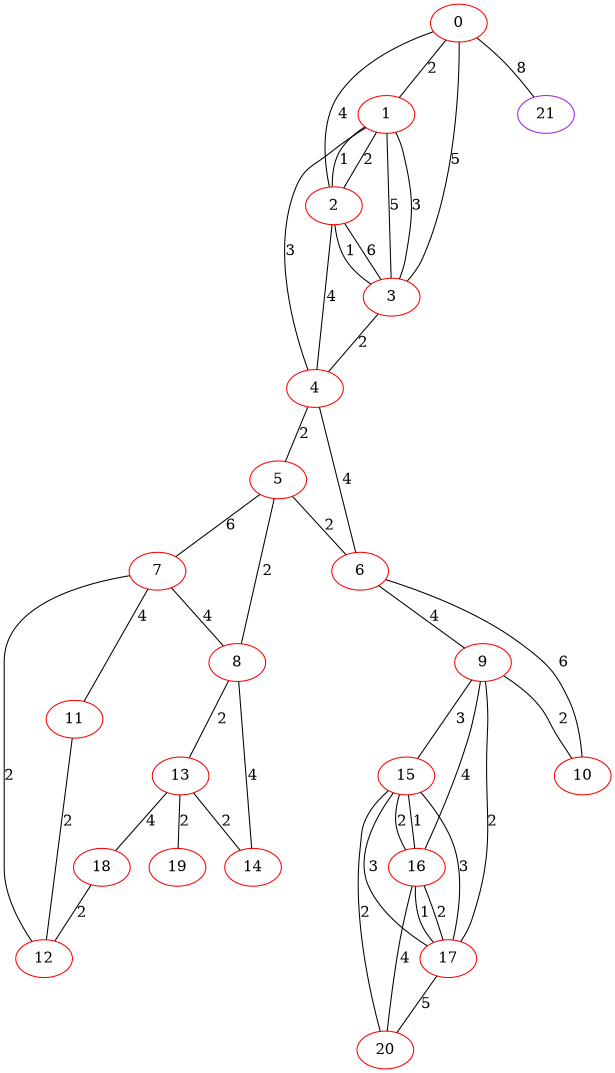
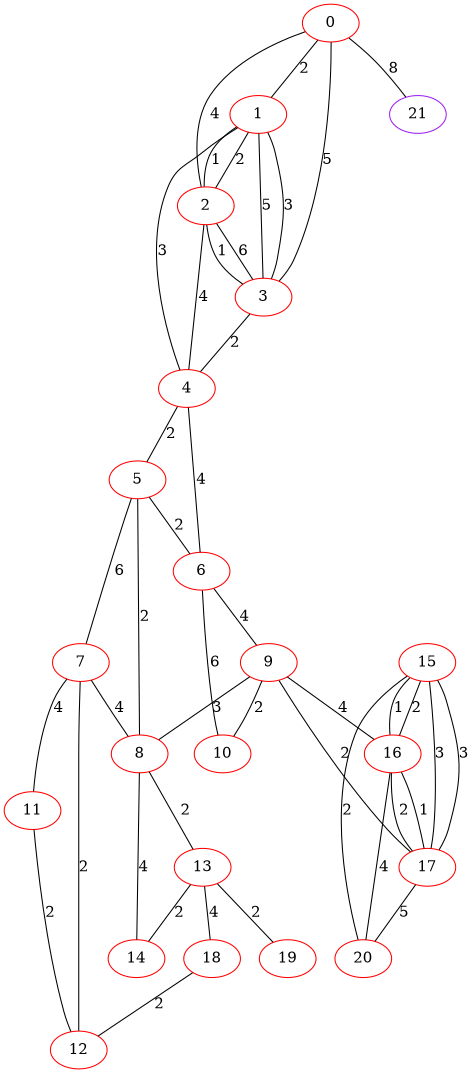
(445, 719) -> (204, 708)
